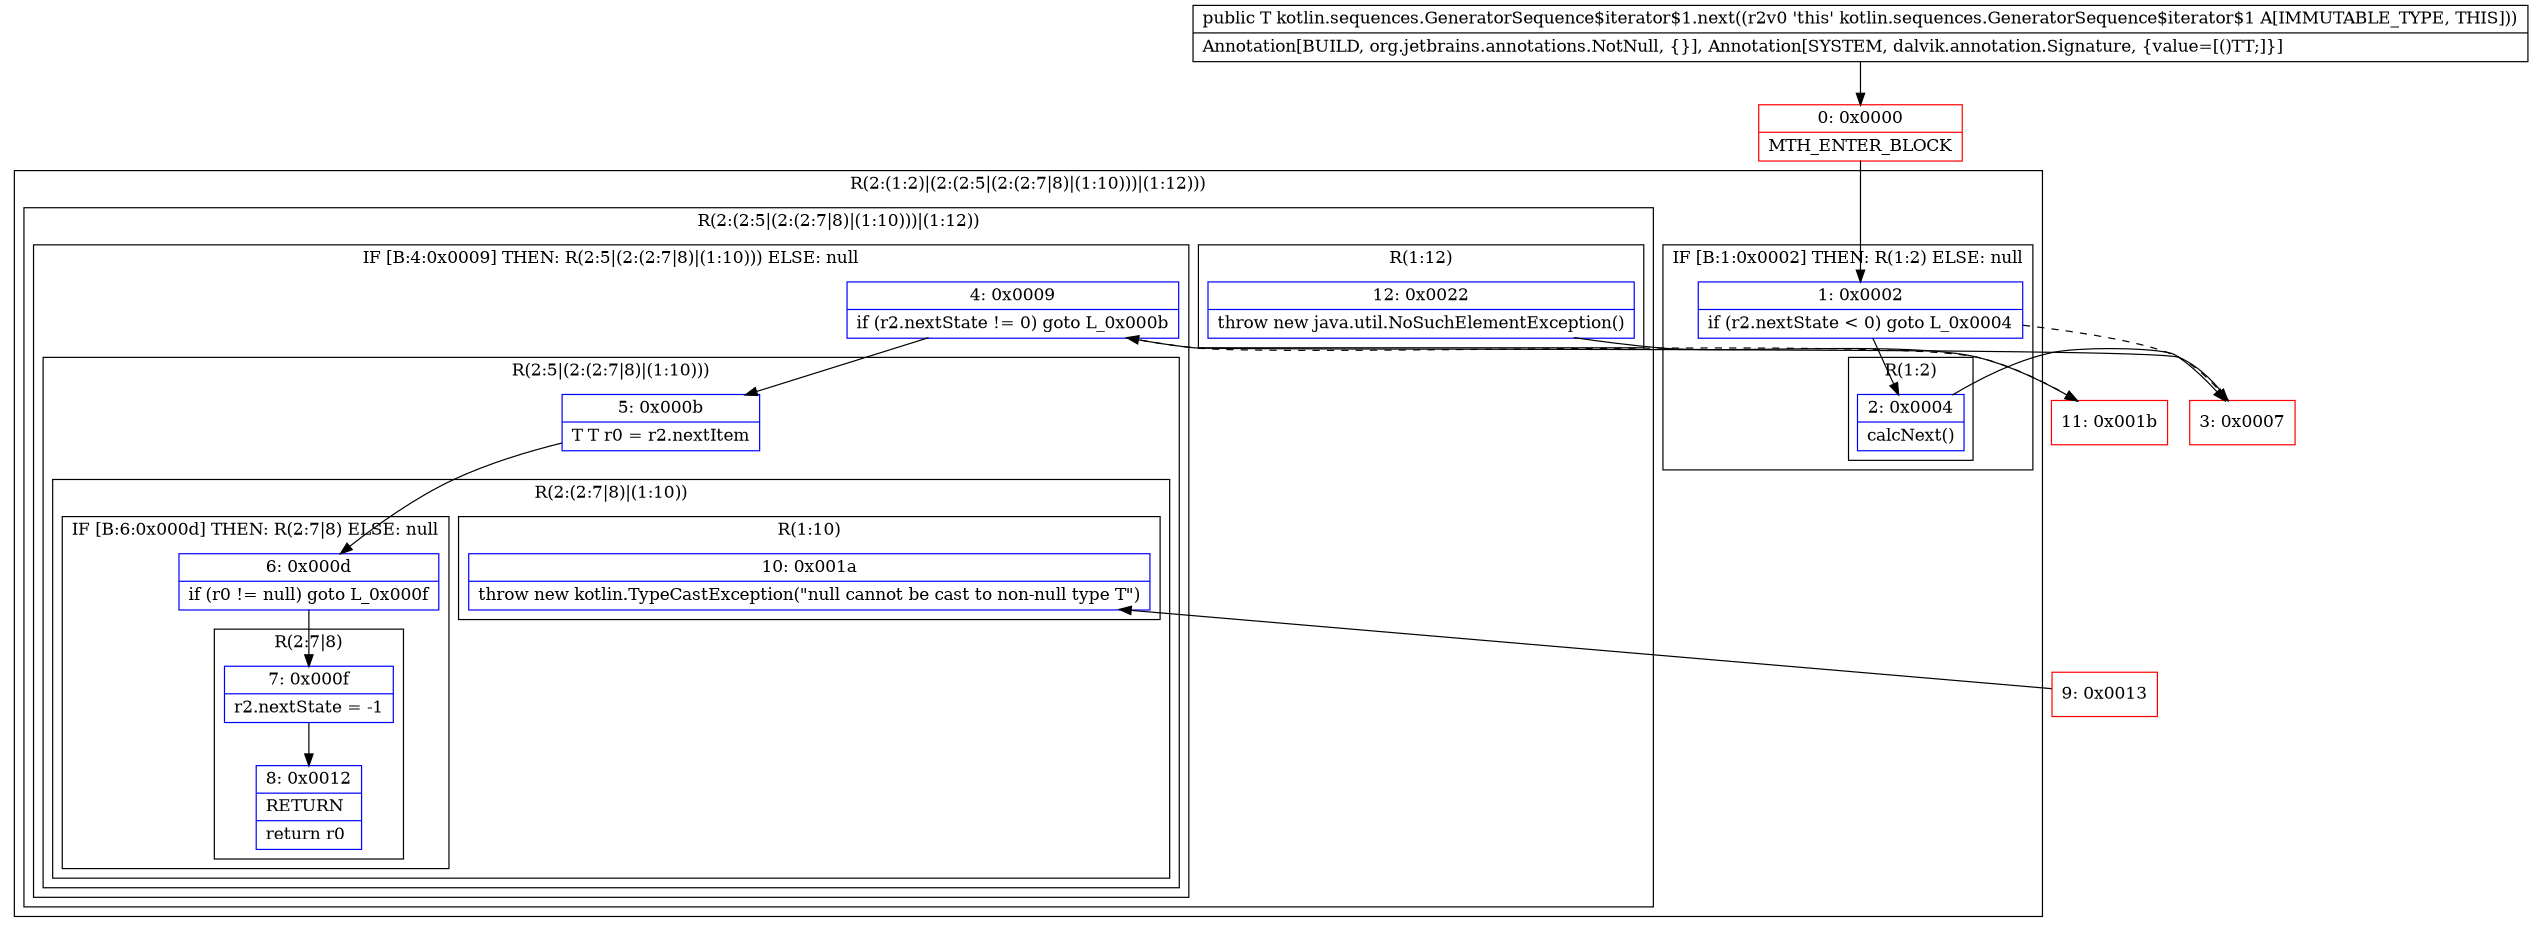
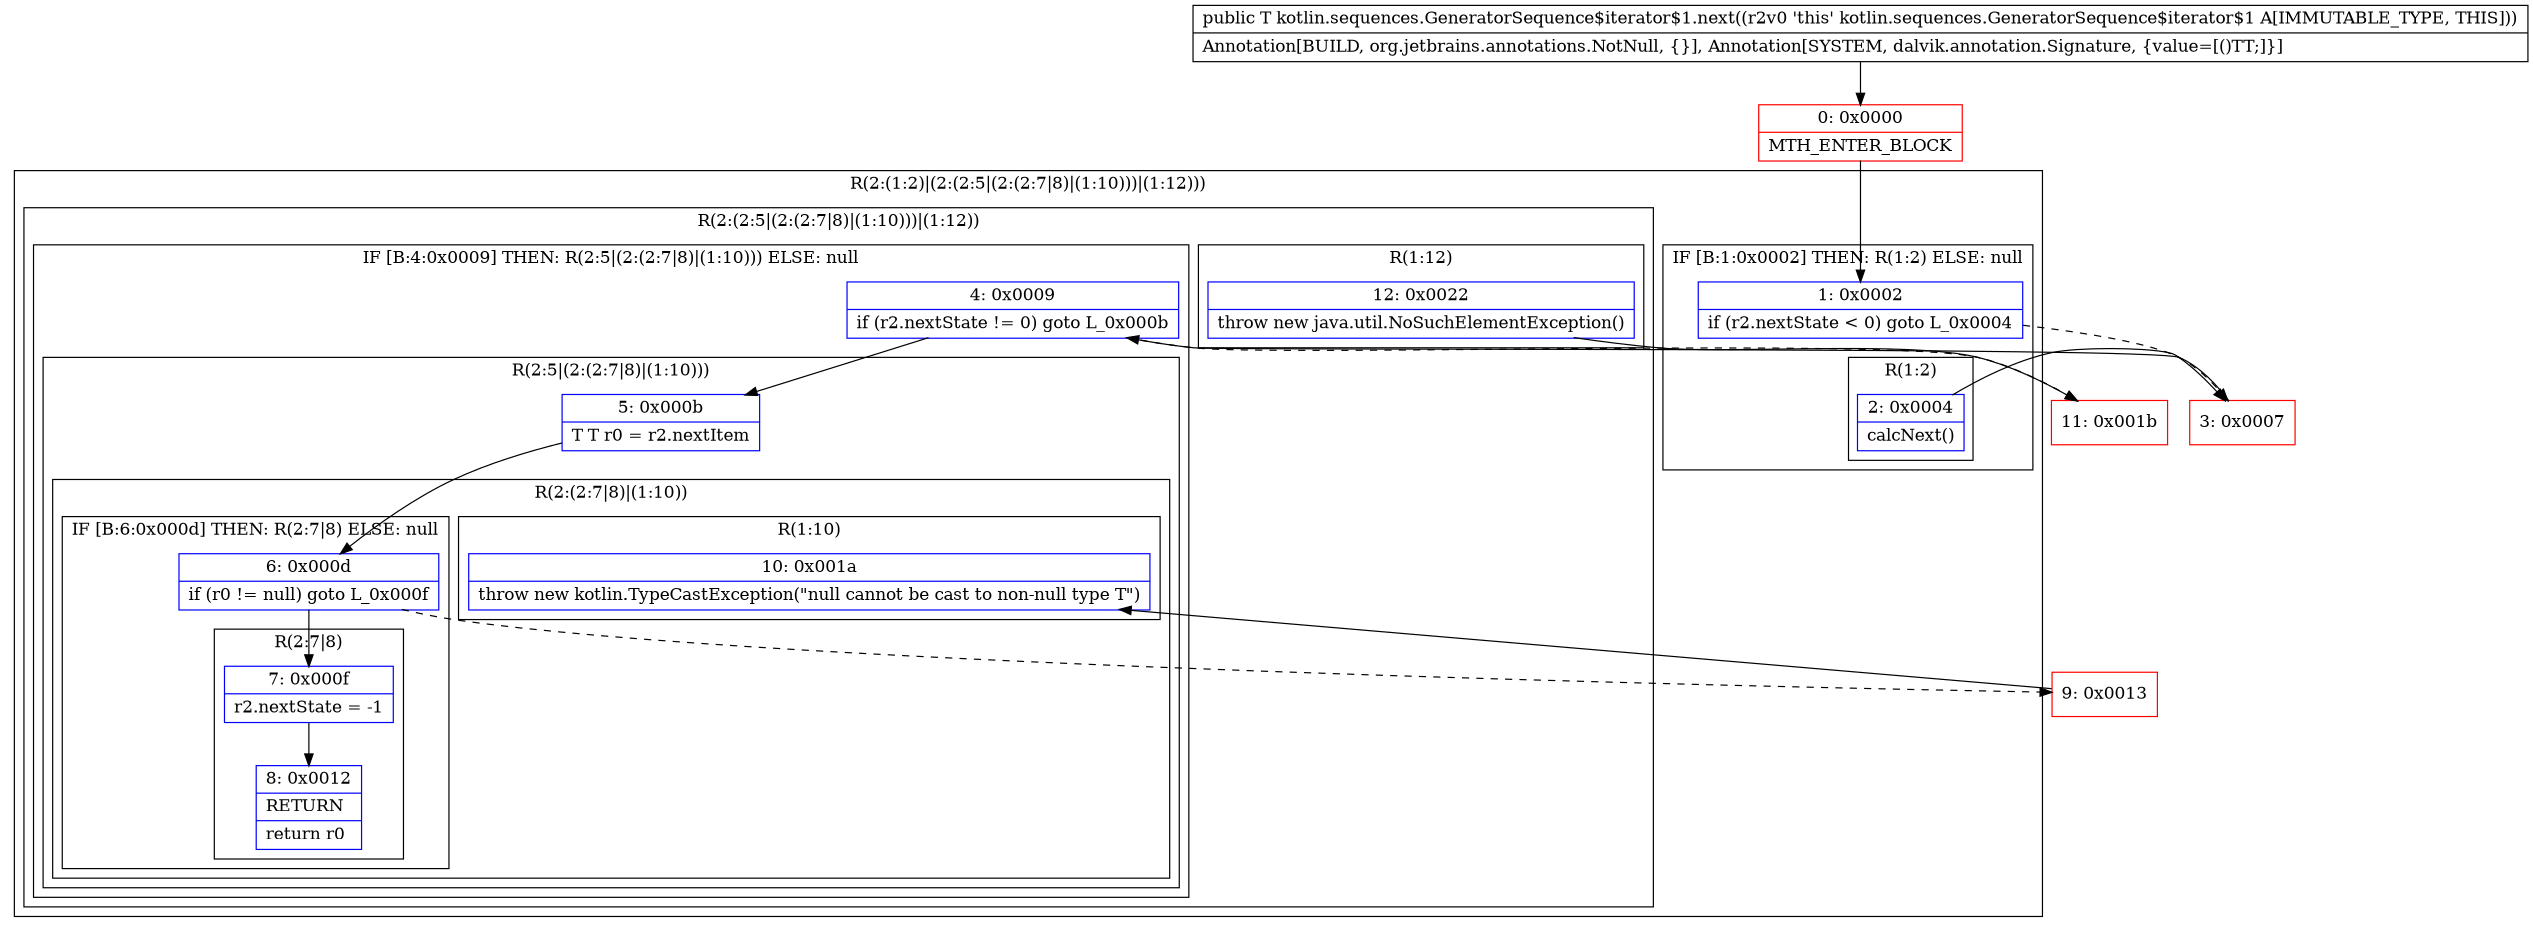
(1885, 366) -> none
none -> (1220, 669)
